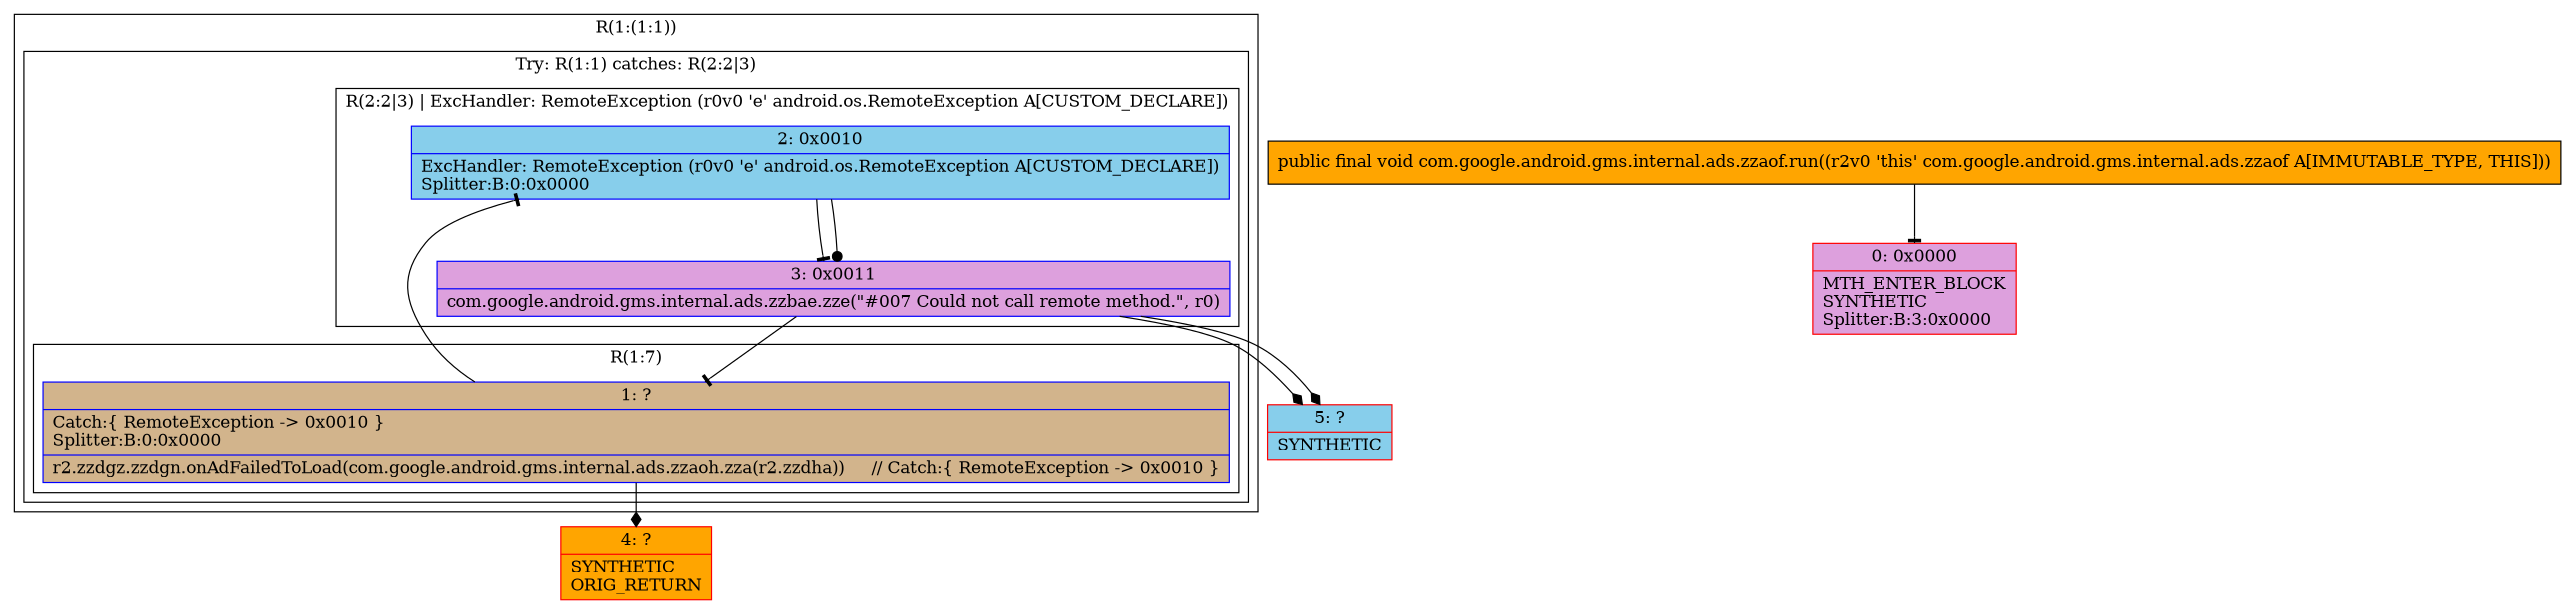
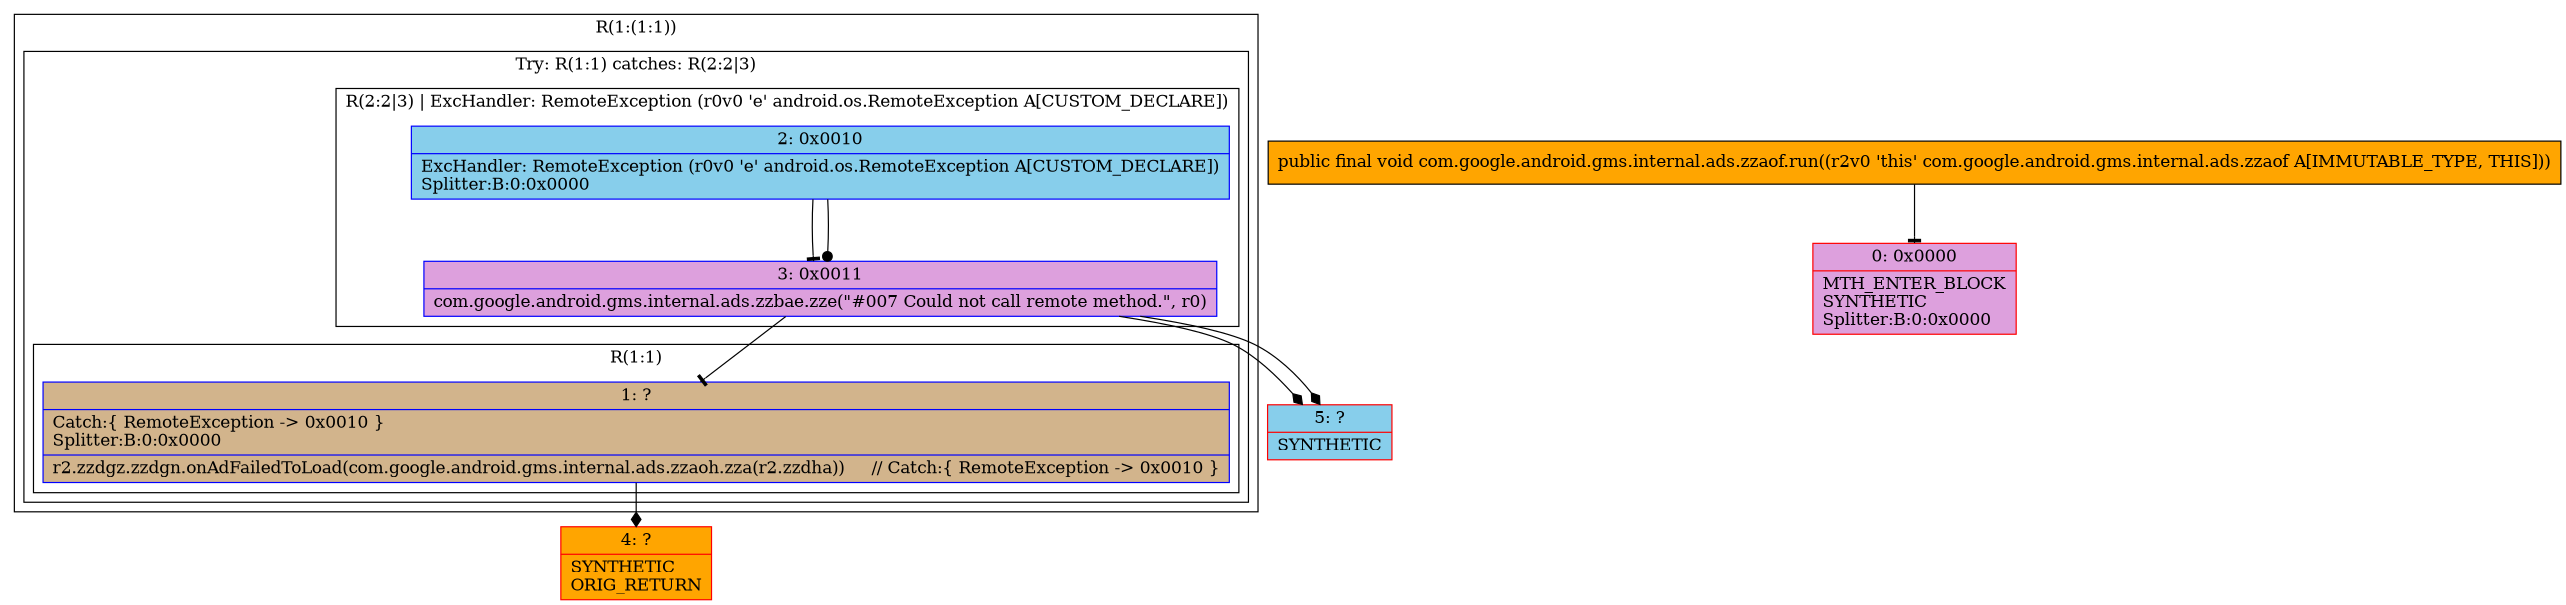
(409, 274) -> none
(1907, 320) -> (1907, 320)
(636, 358) -> (636, 358)
